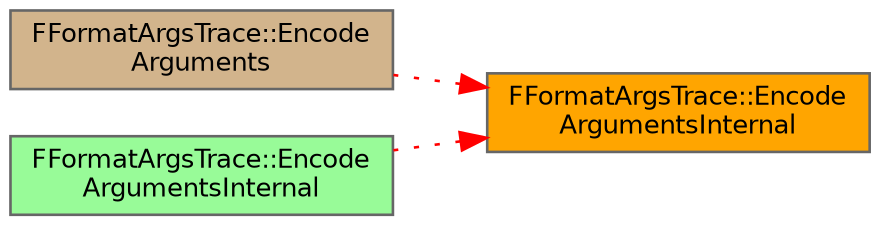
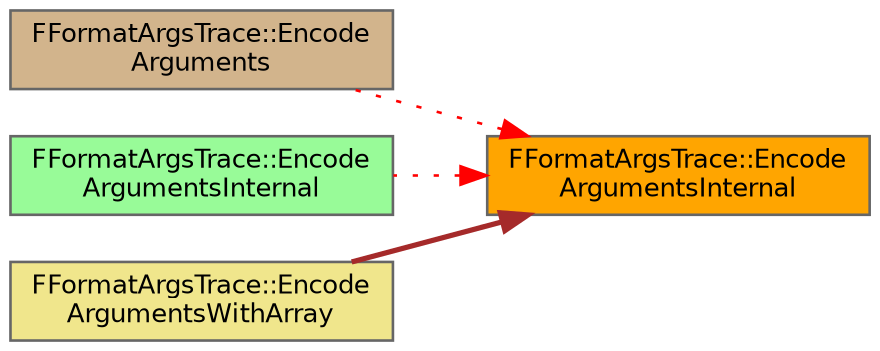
none -> (202, 301)
